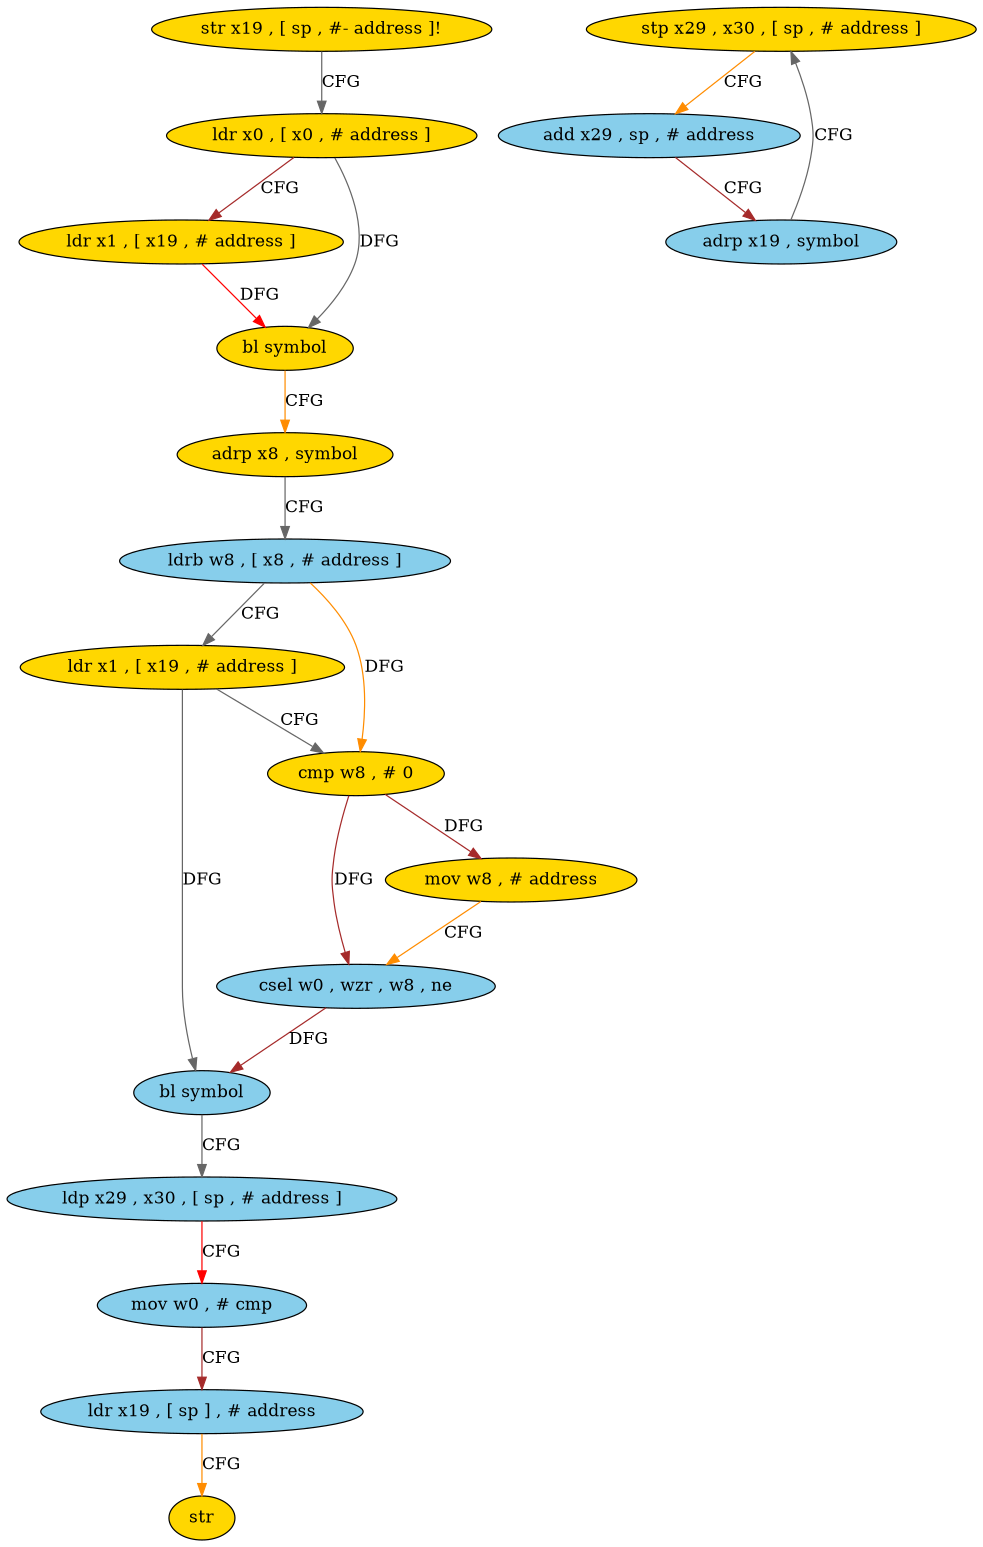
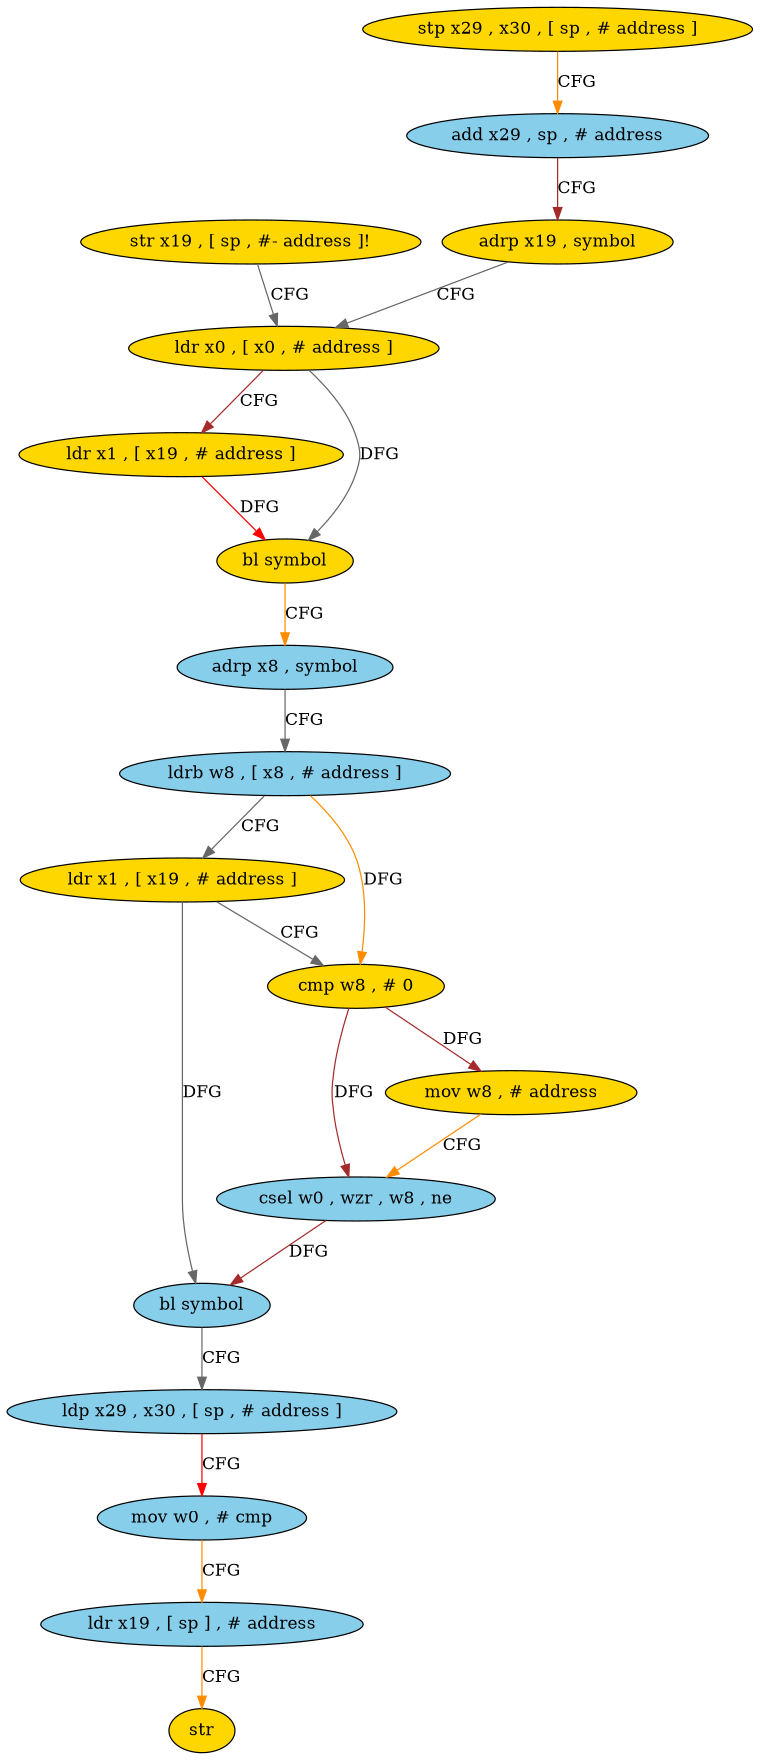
(813, 142) -> (428, 293)
(781, 242) -> (558, 242)
(285, 455) -> (285, 667)
(202, 1352) -> (202, 1565)
